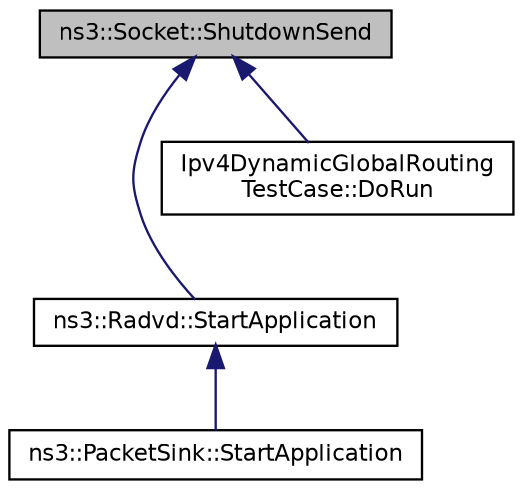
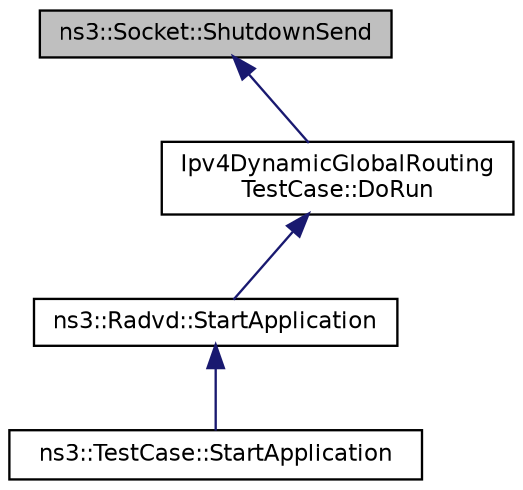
(134, 190) -> (263, 266)
(216, 455) -> (216, 455)
